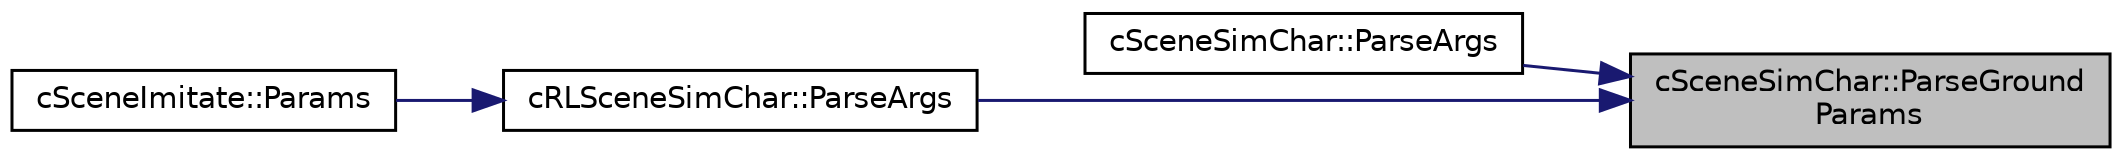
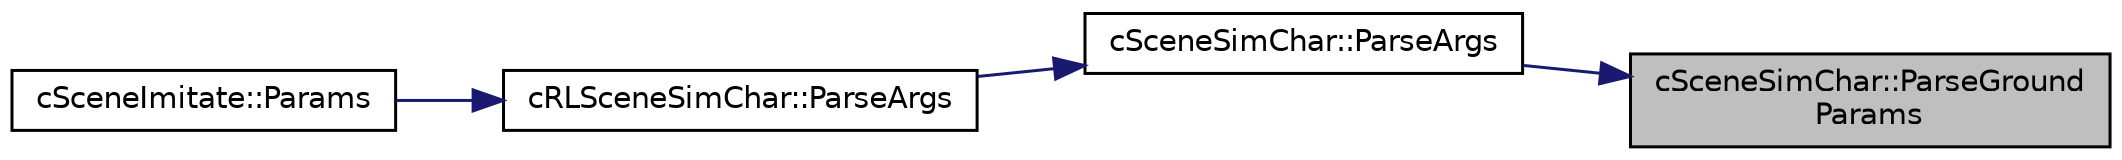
(1289, 100) -> (1016, 73)
